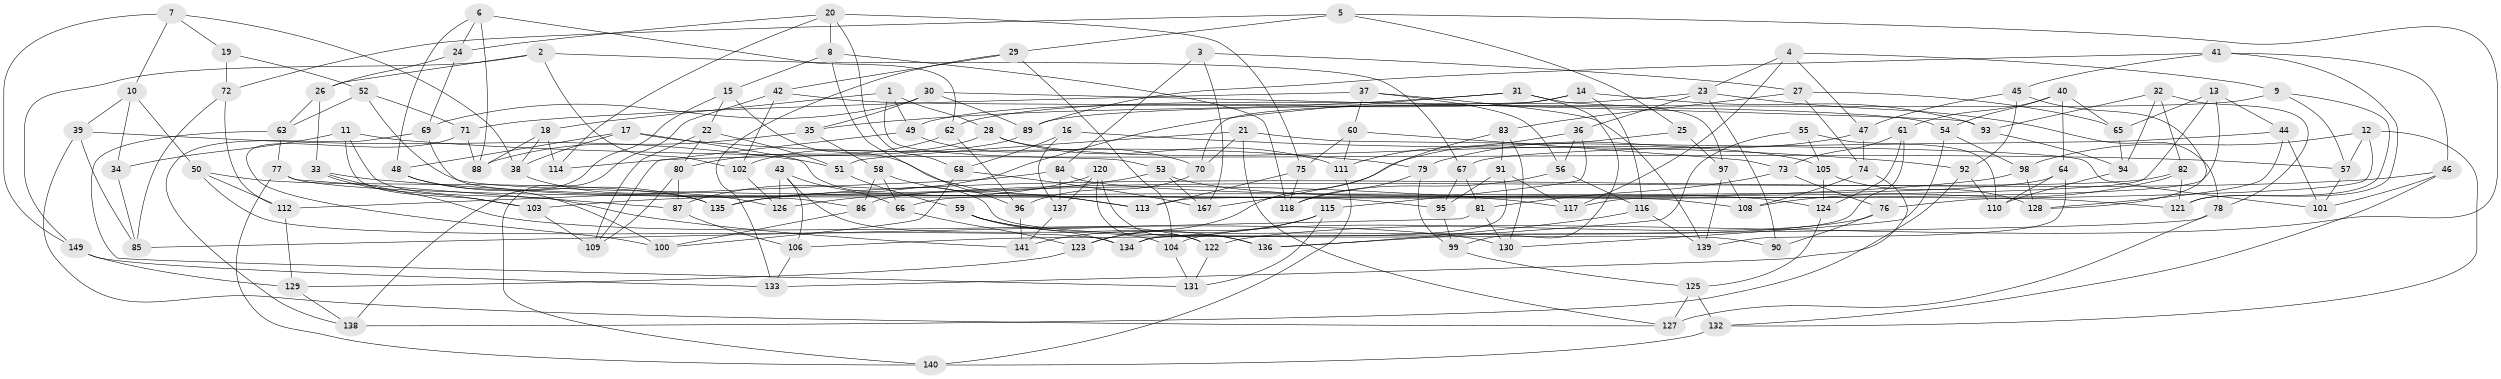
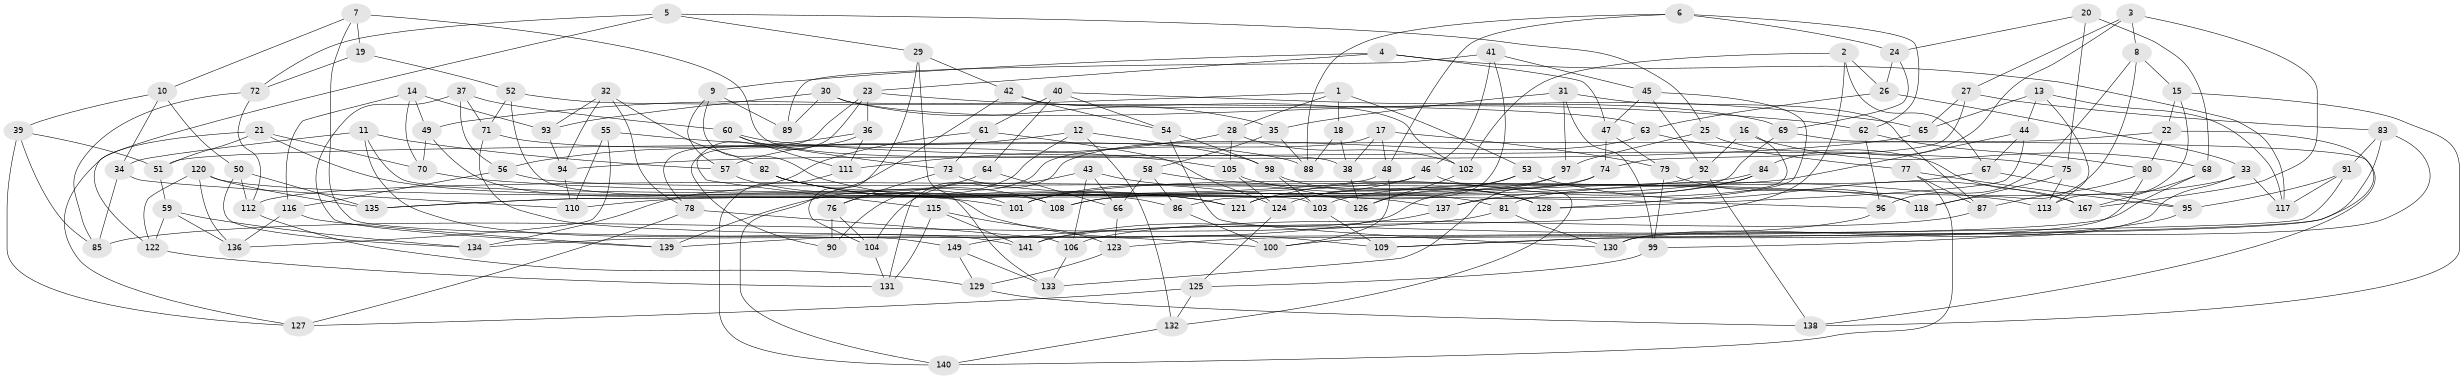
(830, 33) -> (2135, 37)
(556, 170) -> none
(2029, 189) -> (343, 195)
